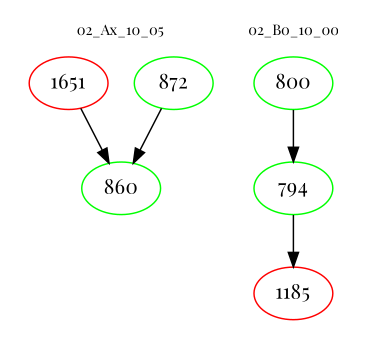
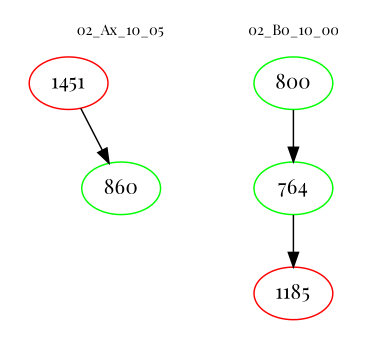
(69, 83) -> (69, 83)
(174, 83) -> none
(293, 188) -> (293, 188)
